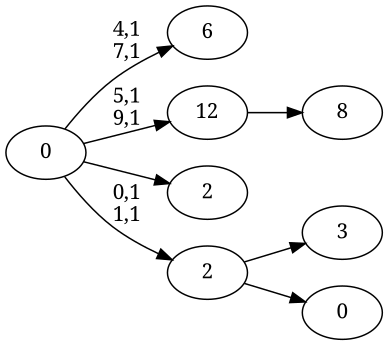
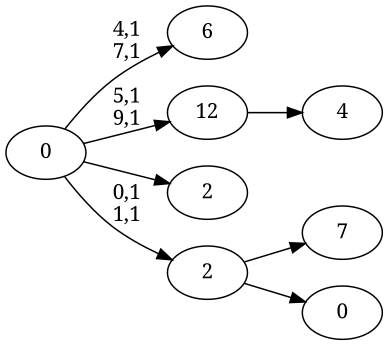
(342, 113) -> (342, 113)
(342, 233) -> (342, 233)
